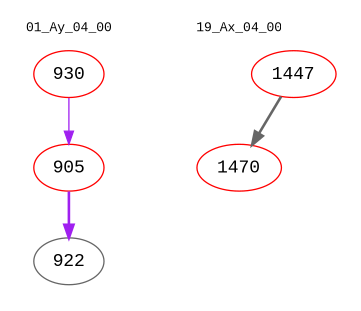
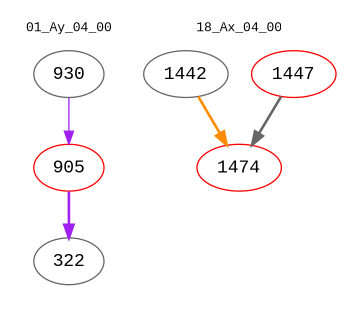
(240, 28) -> (240, 28)
(69, 74) -> (69, 74)
none -> (186, 74)
(239, 168) -> (239, 168)
(69, 261) -> (69, 261)
